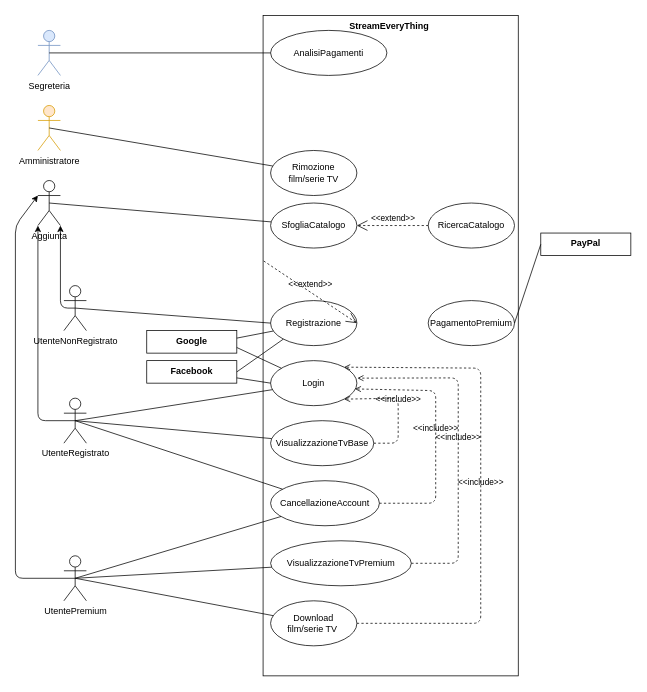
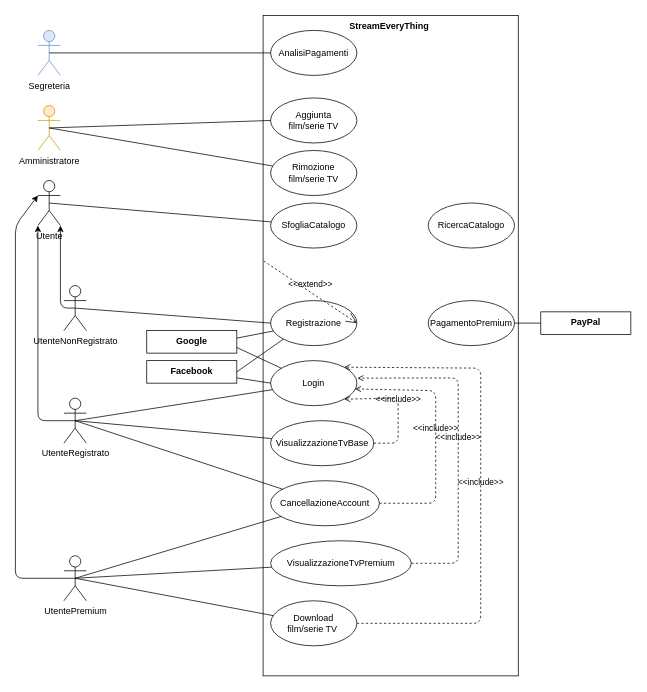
(329, 53) -> (314, 53)
none -> (314, 120)
none -> (165, 124)
(393, 225) -> none
(50, 236) -> (50, 236)
(585, 244) -> (585, 323)
